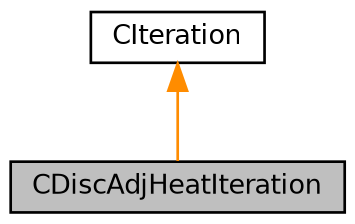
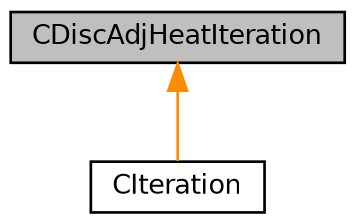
(178, 126) -> (178, 126)
